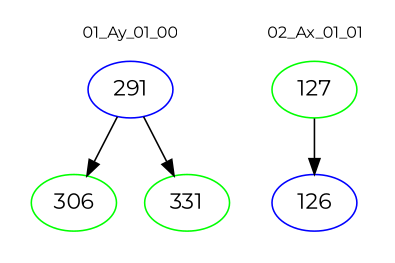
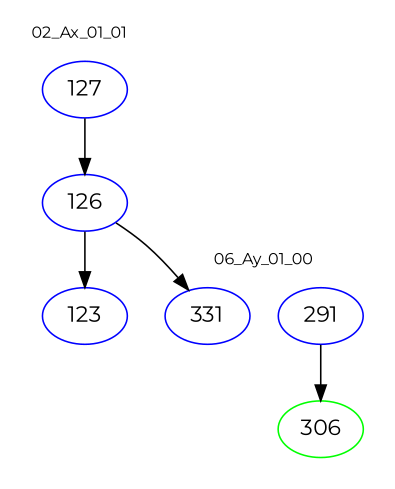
(130, 34) -> (264, 260)
(314, 90) -> (85, 90)
(155, 139) -> (163, 261)
(187, 203) -> (208, 316)
none -> (85, 316)
